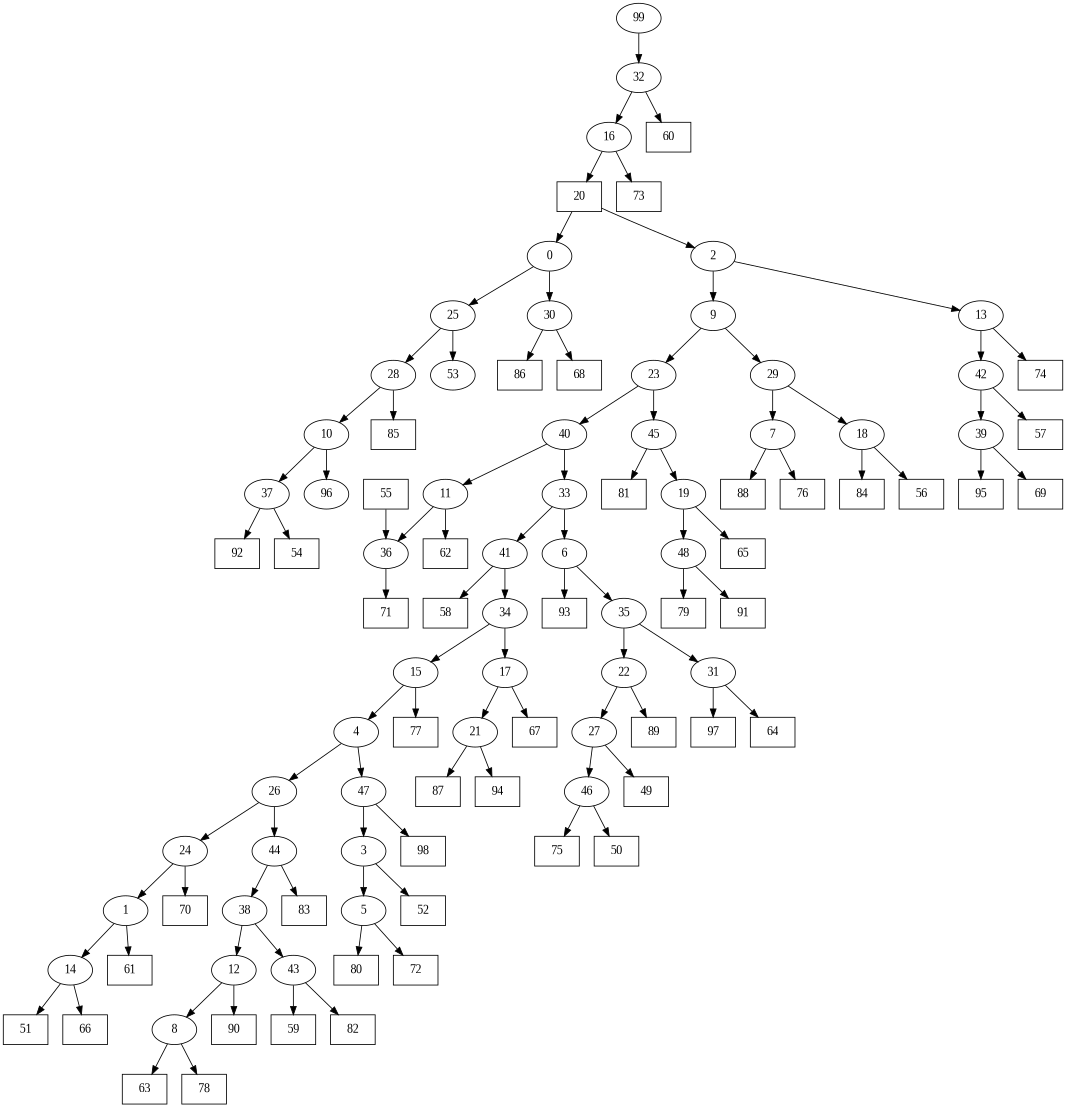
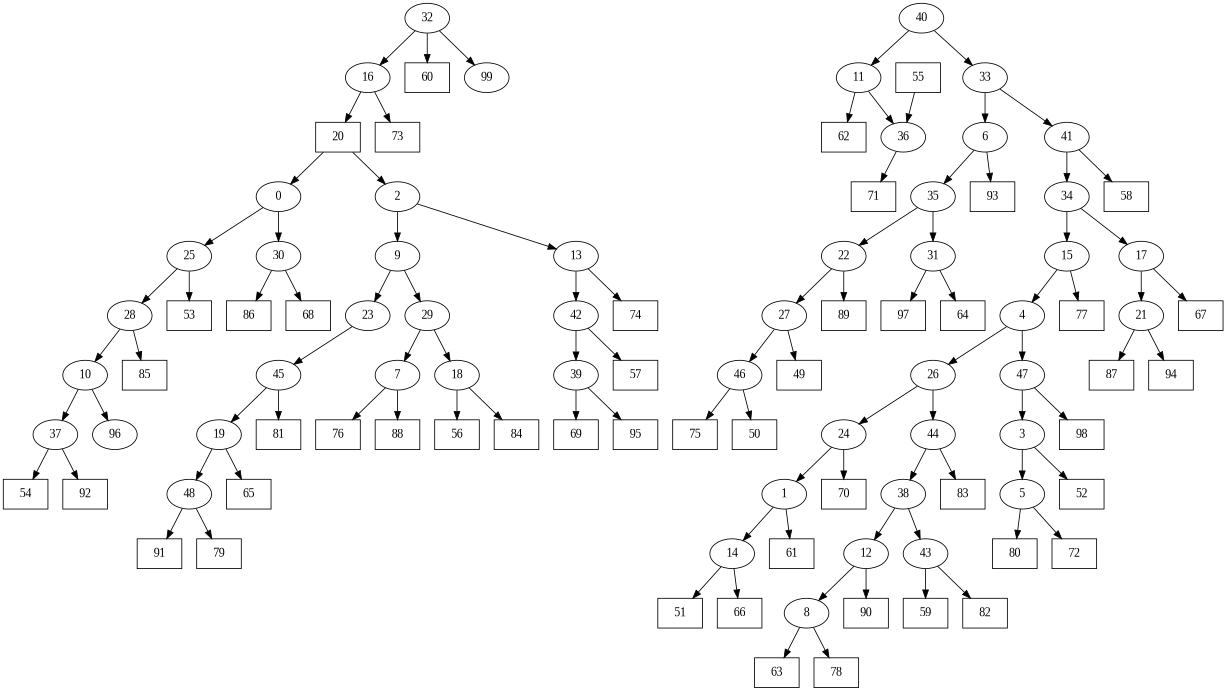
(639, 44) -> (454, 45)
(453, 375) -> (189, 316)
(612, 403) -> none
